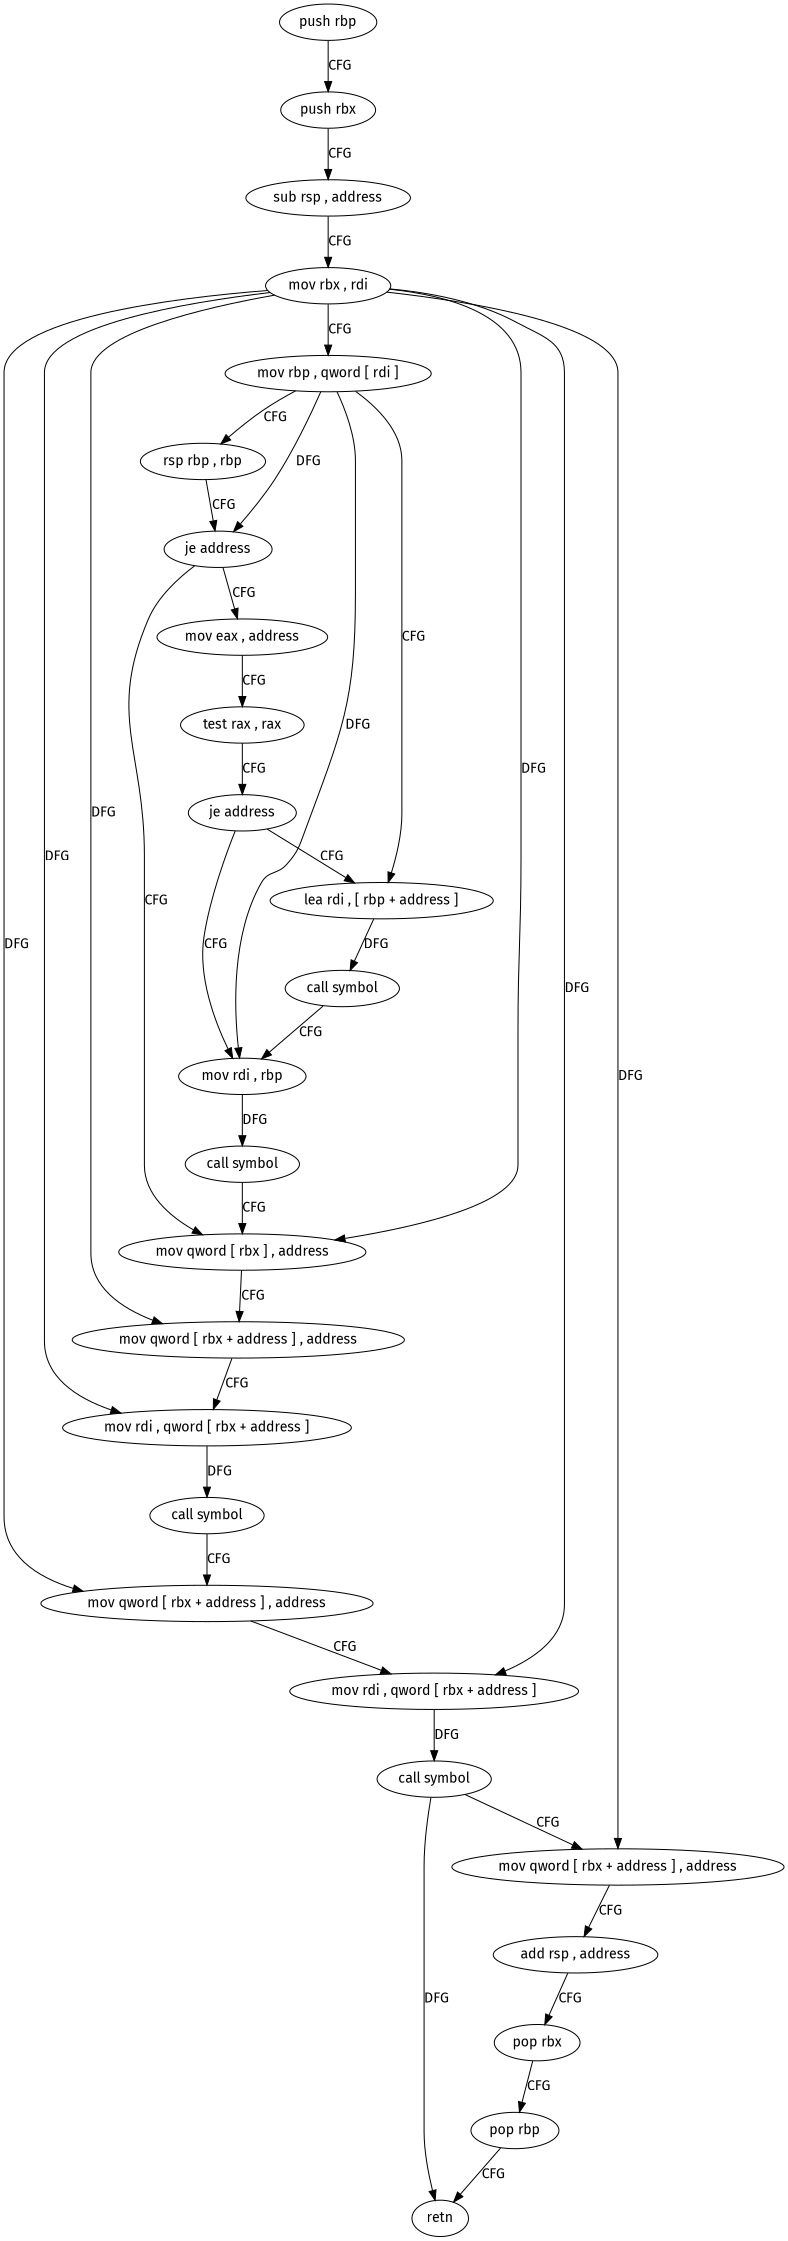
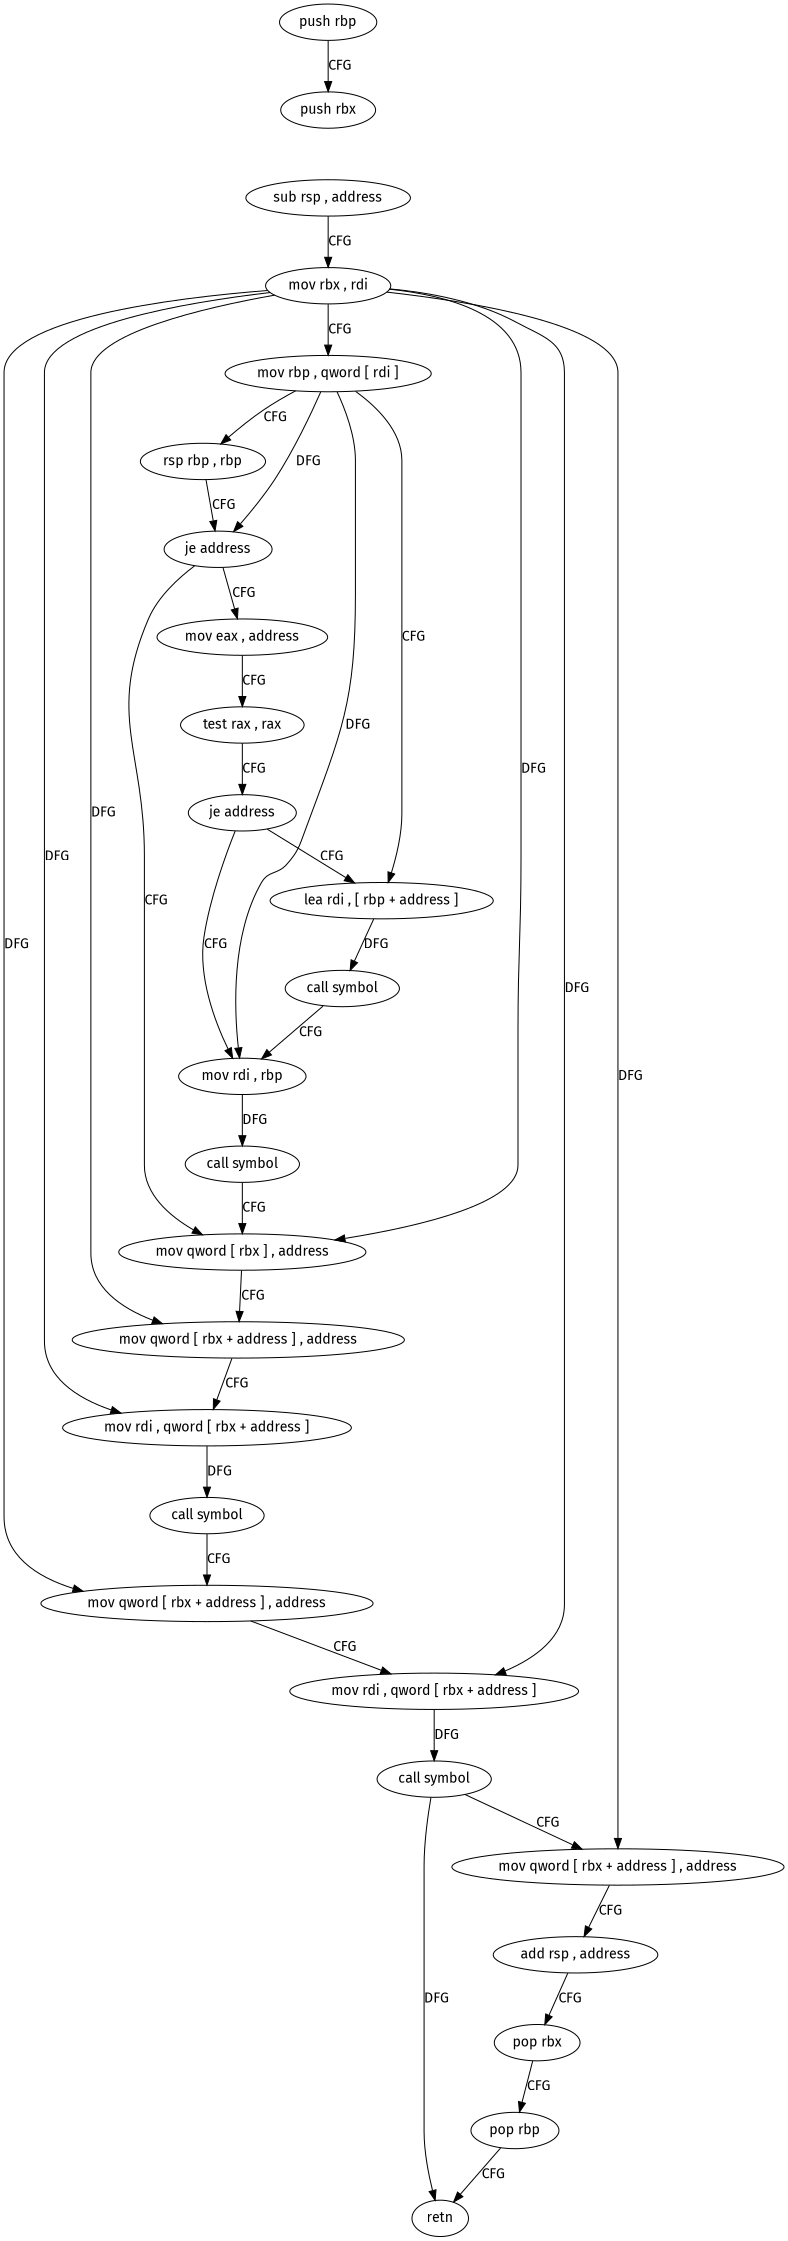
(328, 149) -> none
